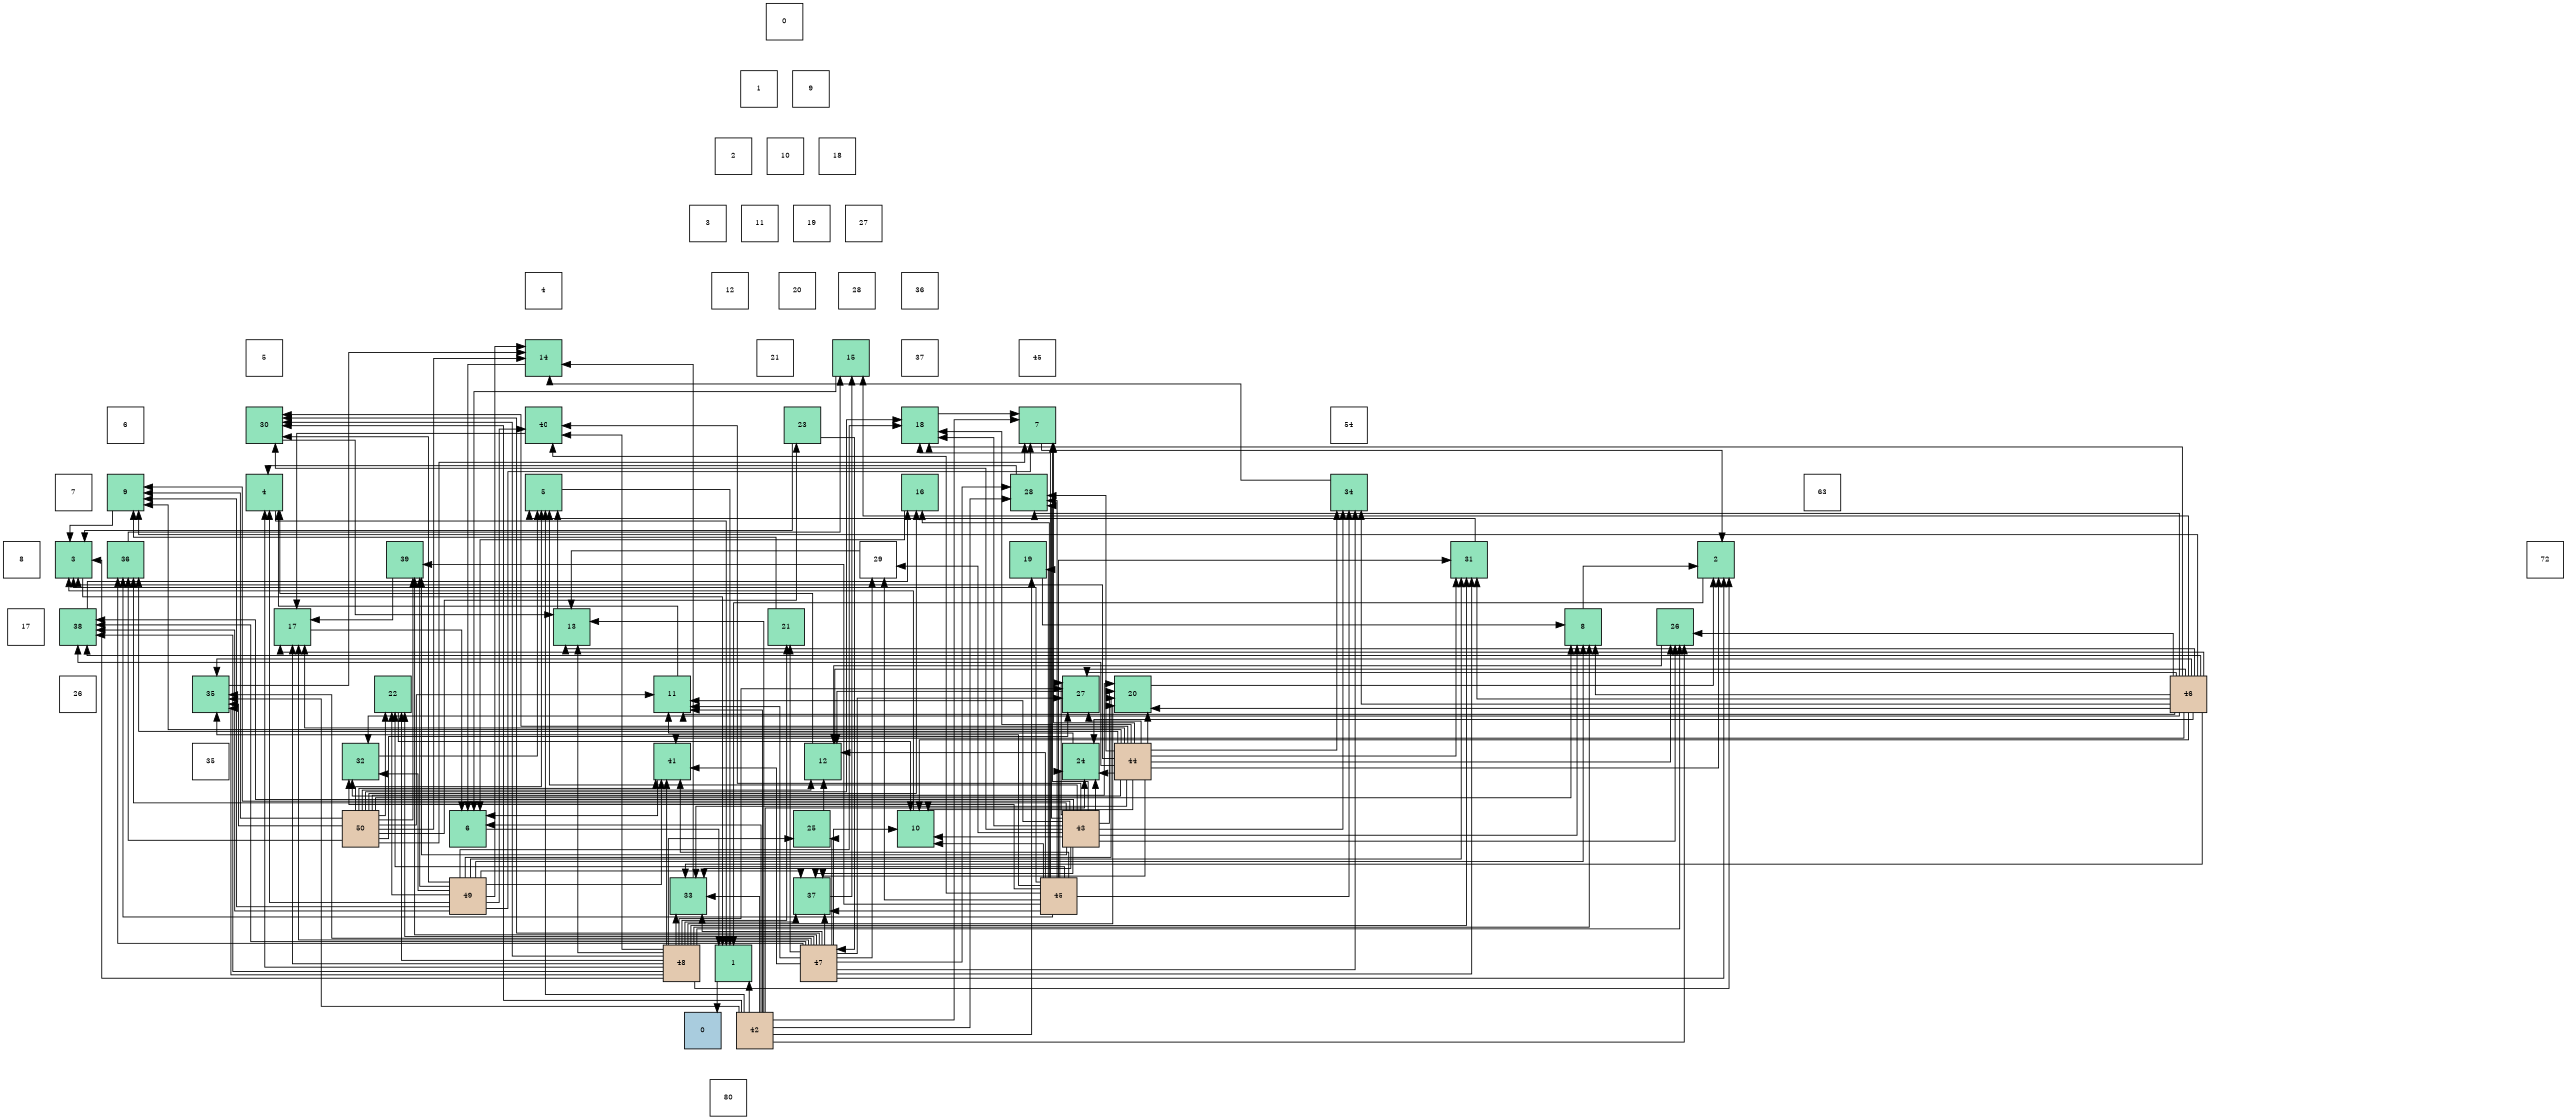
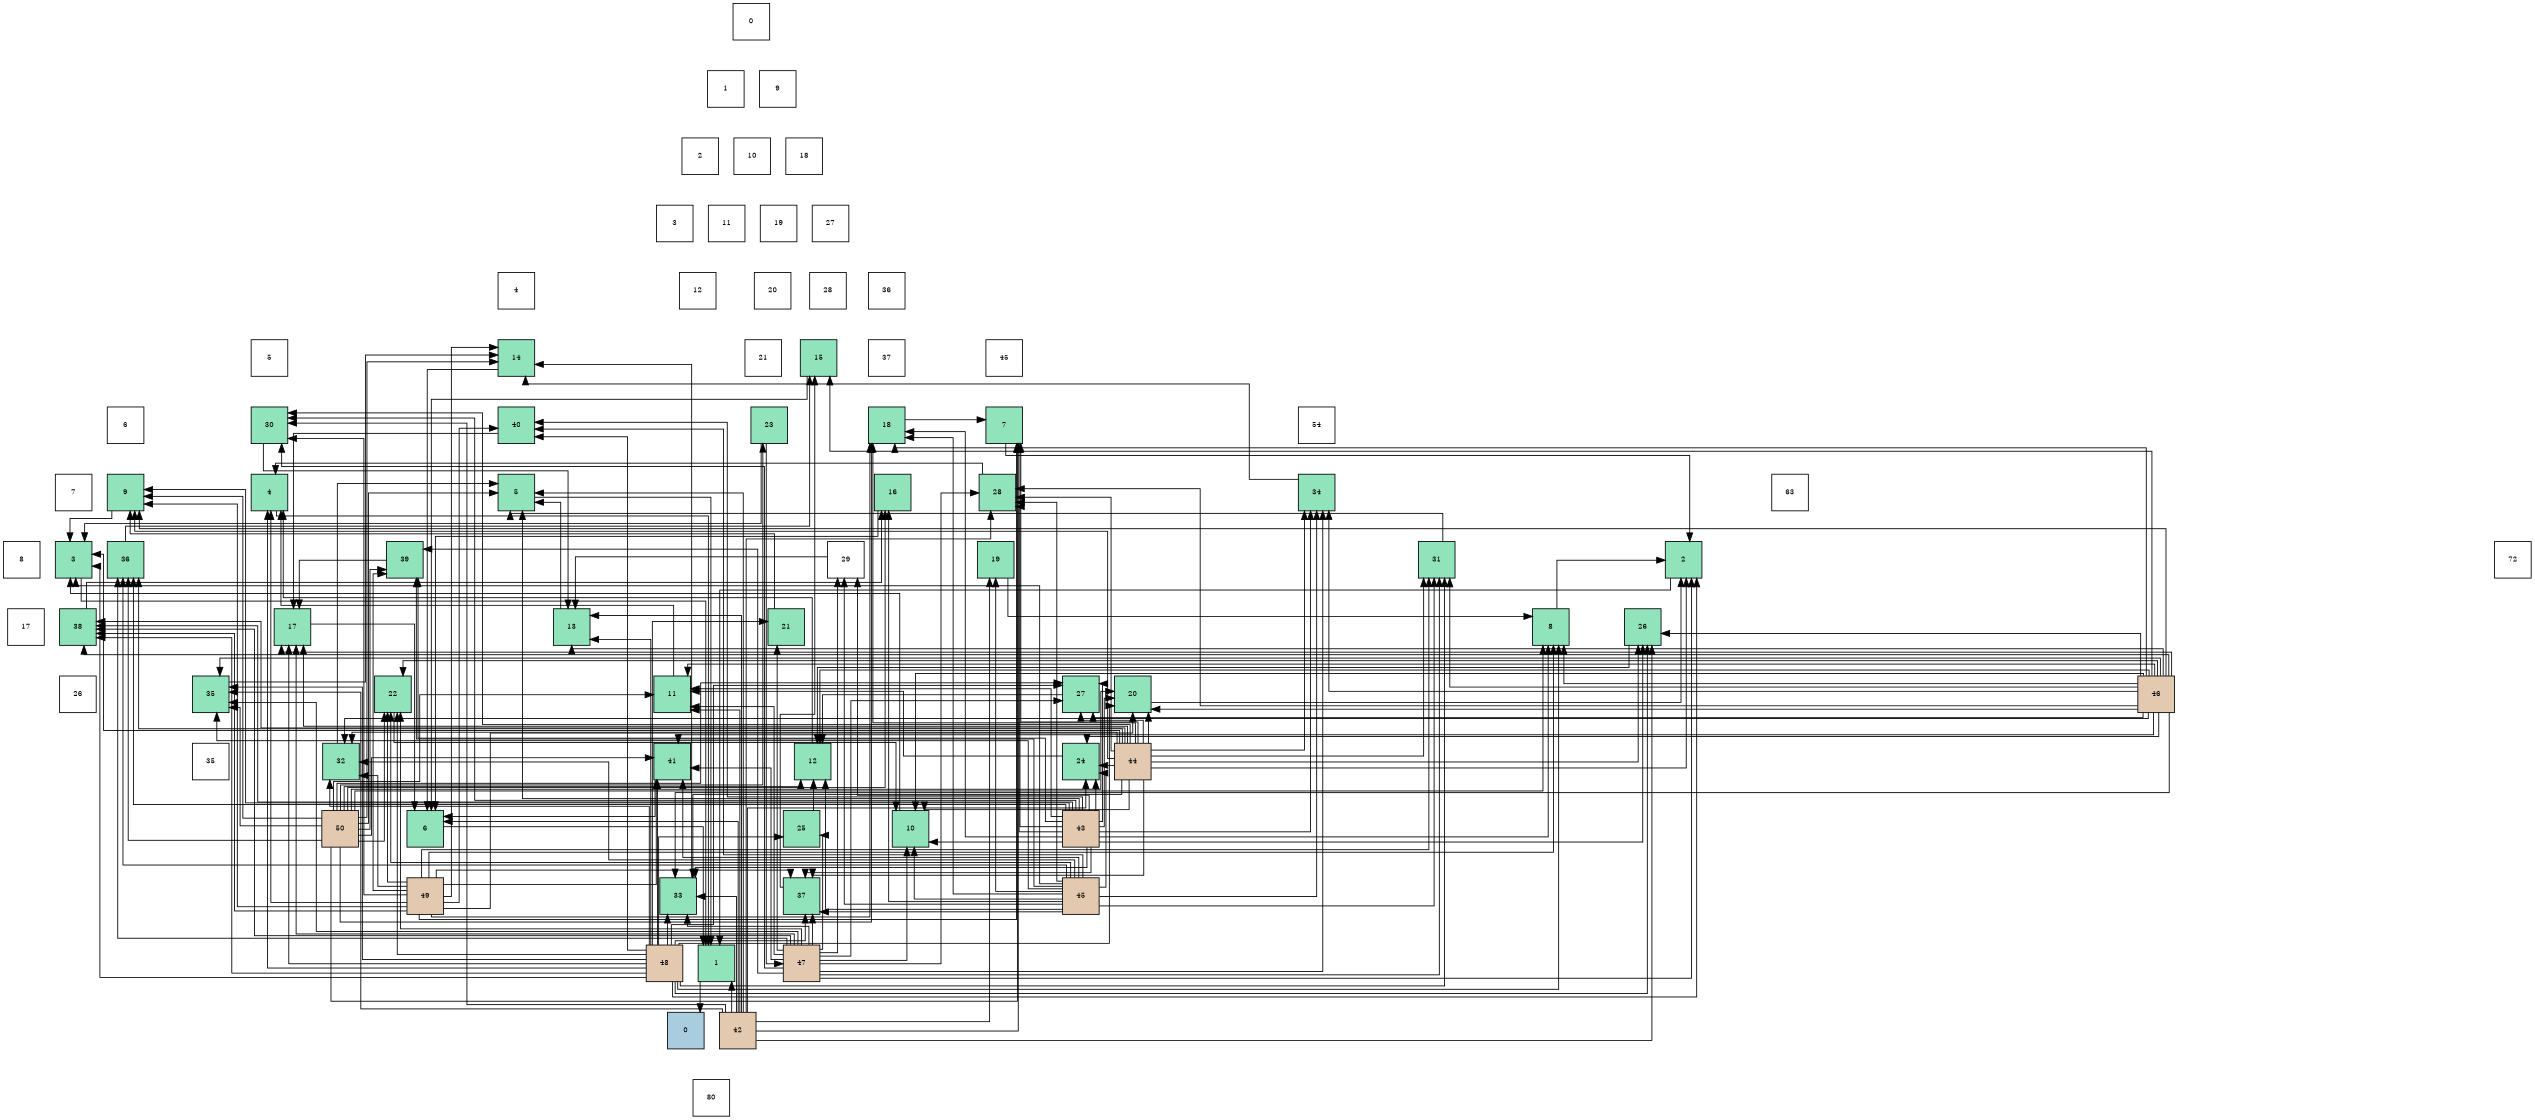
(512, 654) -> (550, 806)
none -> (1285, 661)
